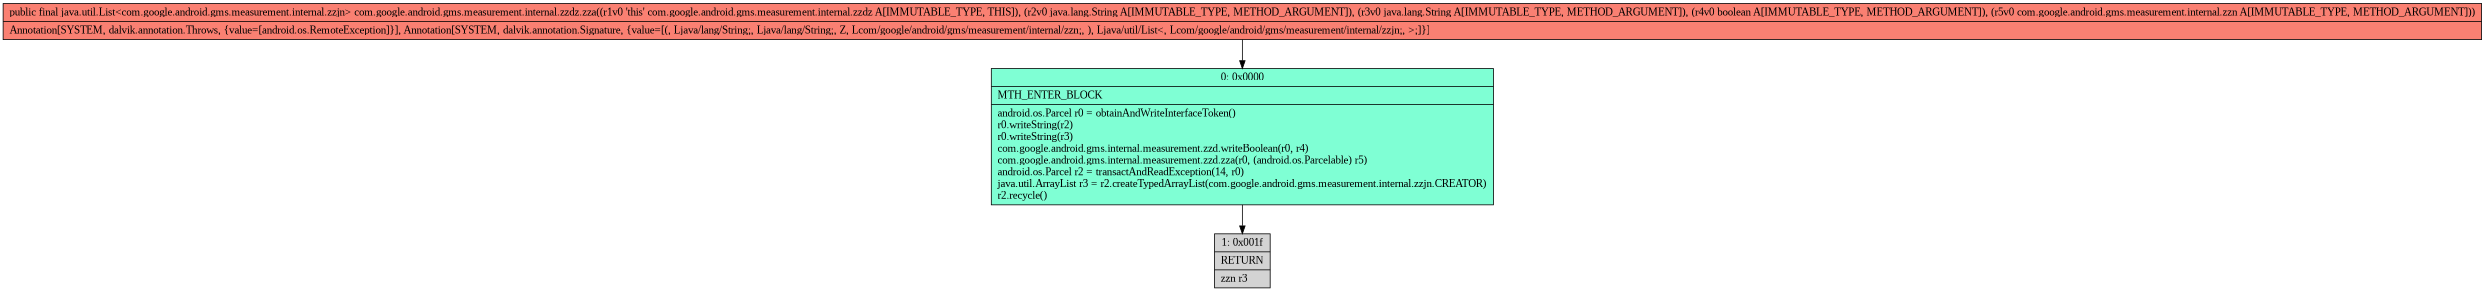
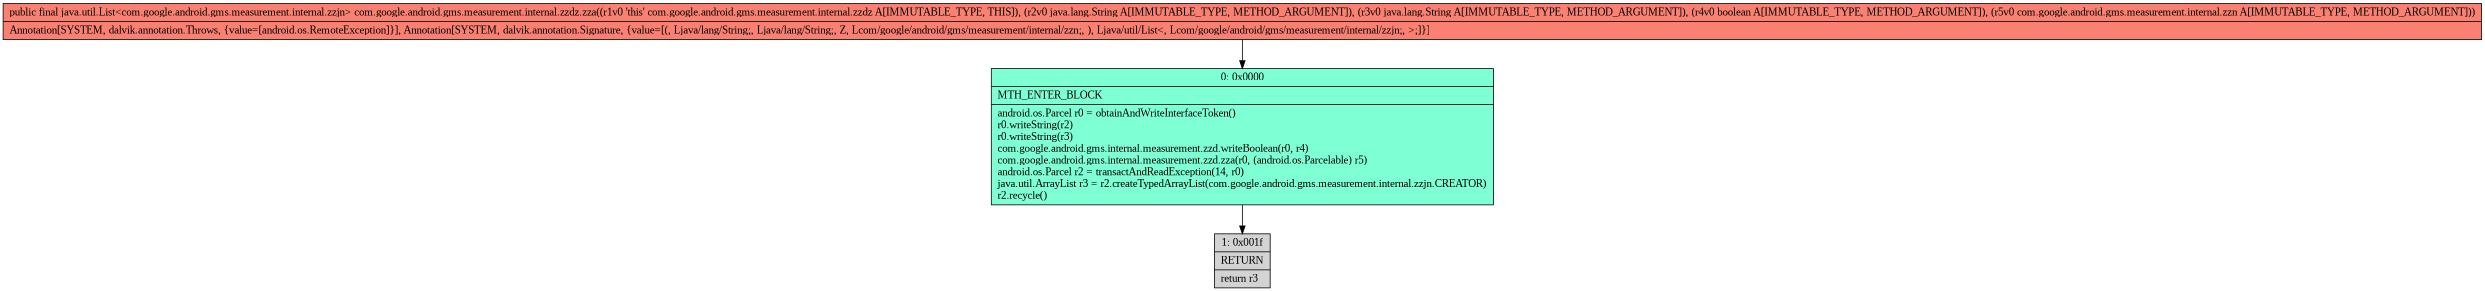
(1234, 278) -> (1240, 278)
